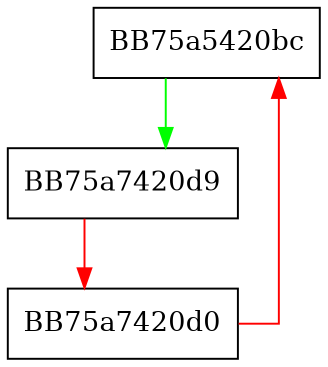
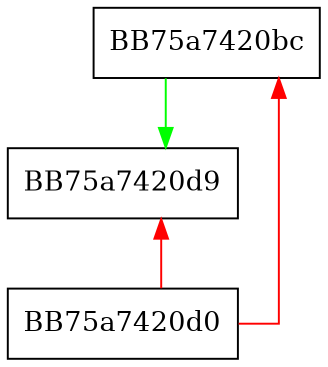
(207, 43) -> (207, 43)
(84, 244) -> (161, 263)
